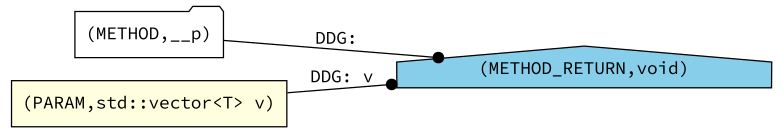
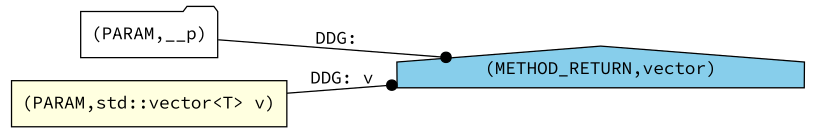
(149, 35) -> (149, 35)
(584, 69) -> (601, 69)
